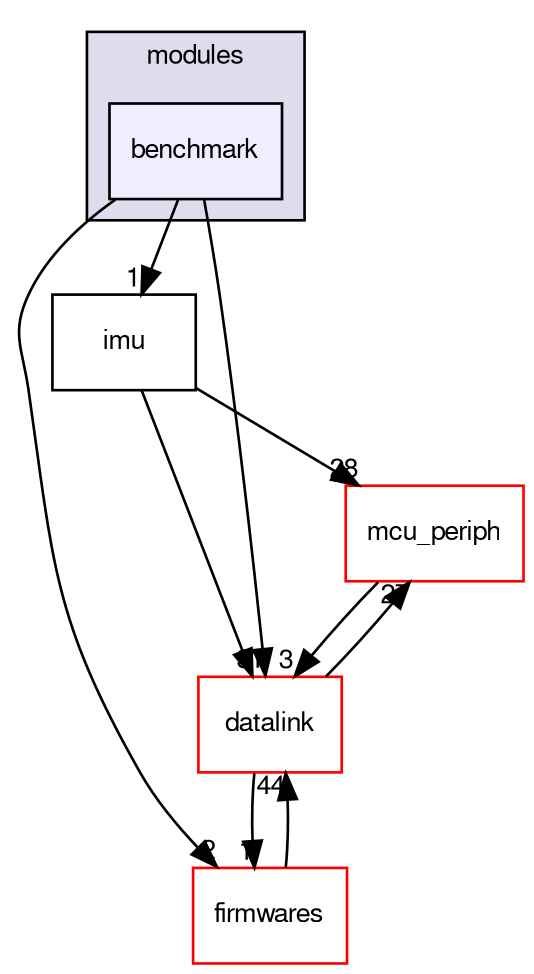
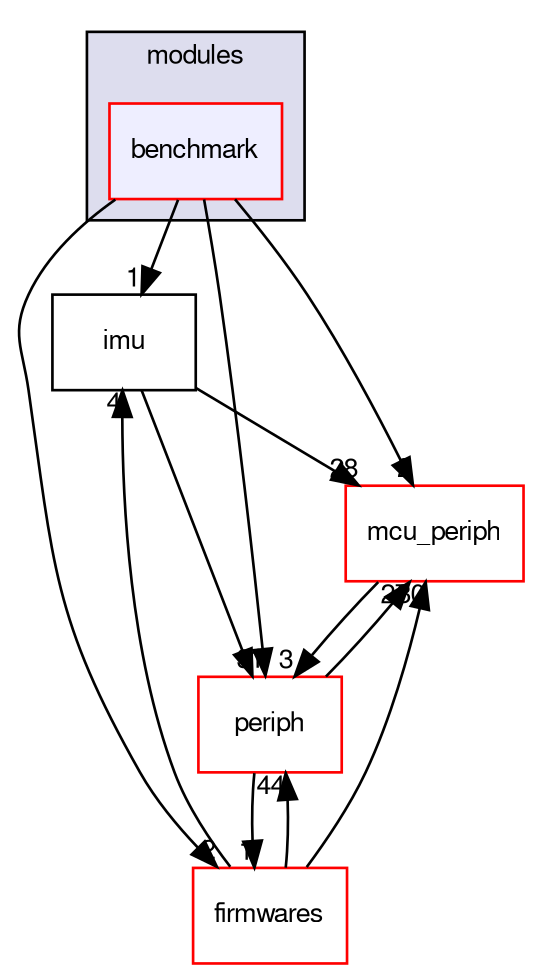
(196, 151) -> (196, 151)
none -> (326, 324)
none -> (142, 651)
(270, 725) -> (270, 725)
none -> (378, 744)
